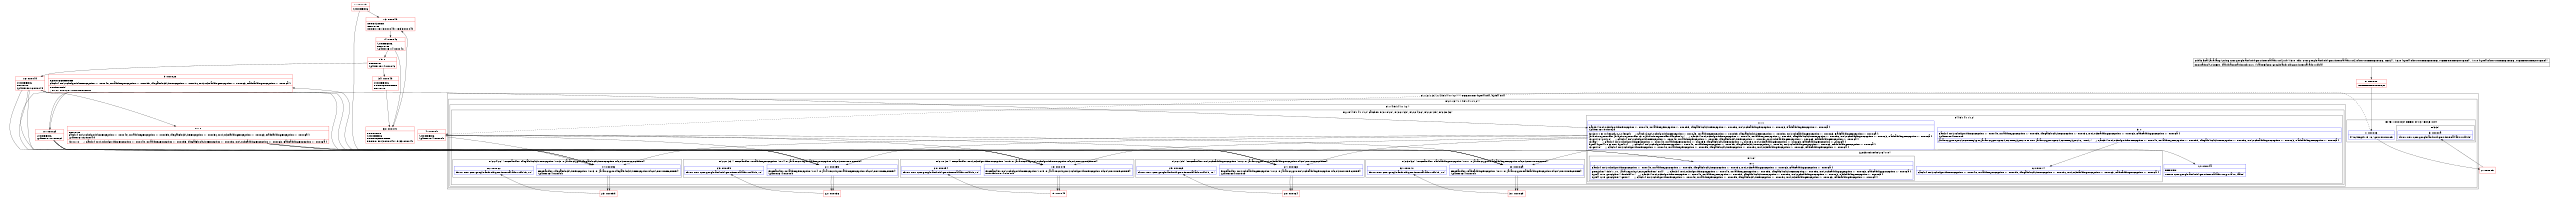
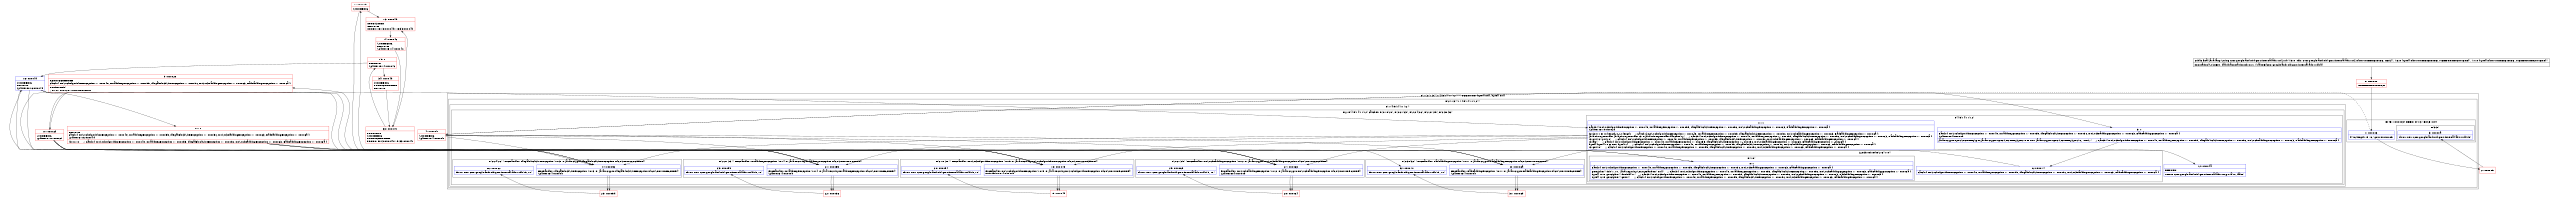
(386, 53) -> (373, 99)
(30, 83) -> (30, 83)
none -> (1279, 101)
(886, 149) -> (836, 149)
(392, 150) -> (391, 150)
none -> (1124, 150)
